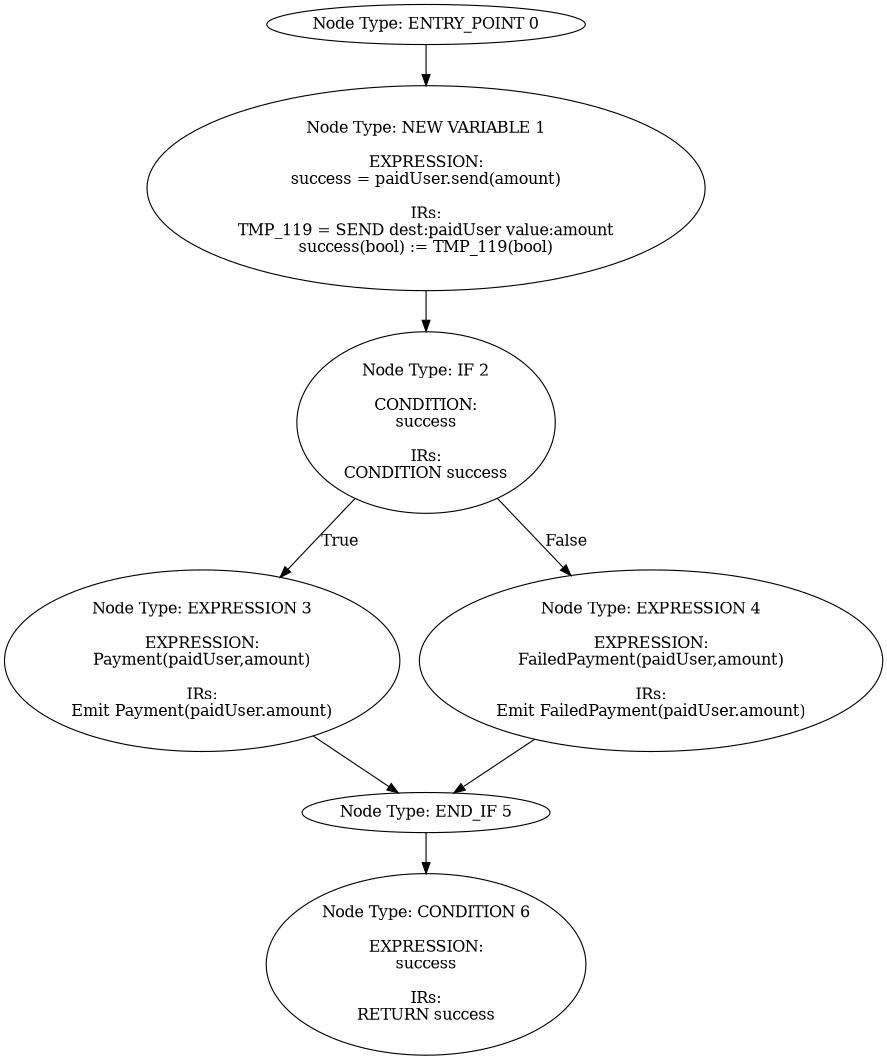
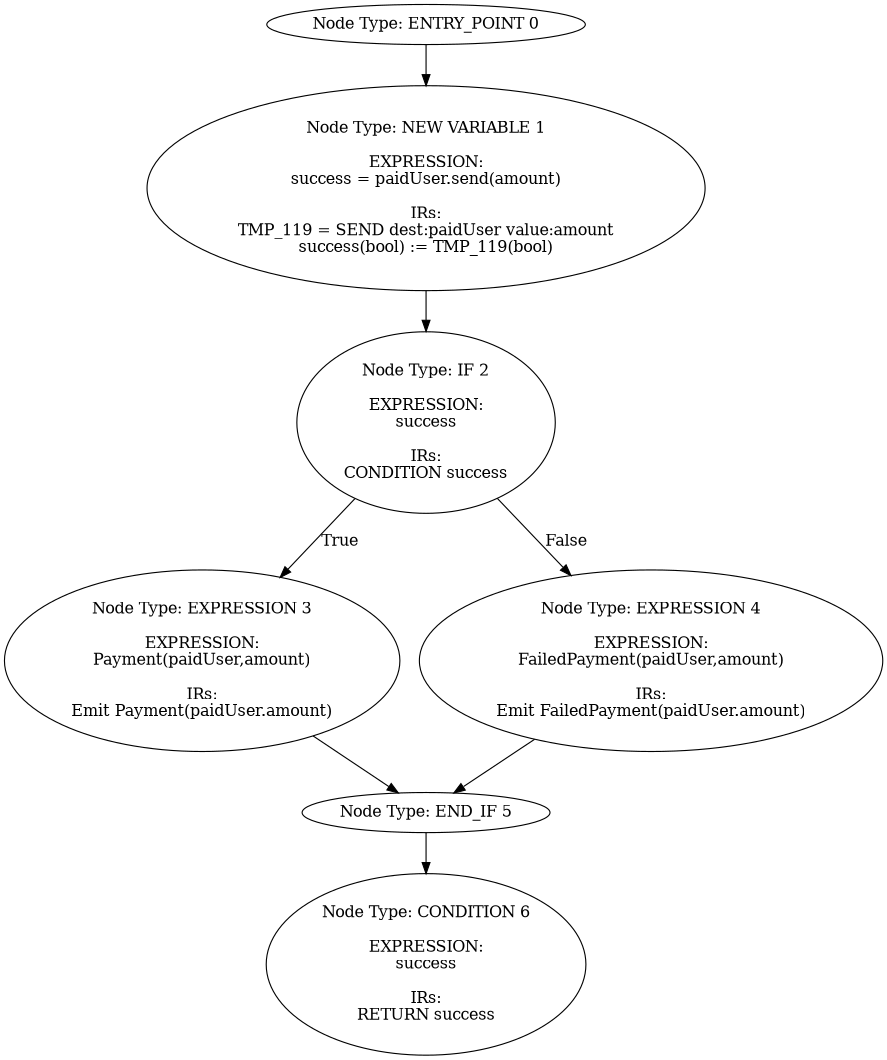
(426, 423) -> (426, 423)
